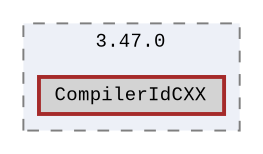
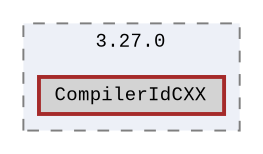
(132, 42) -> (132, 42)
